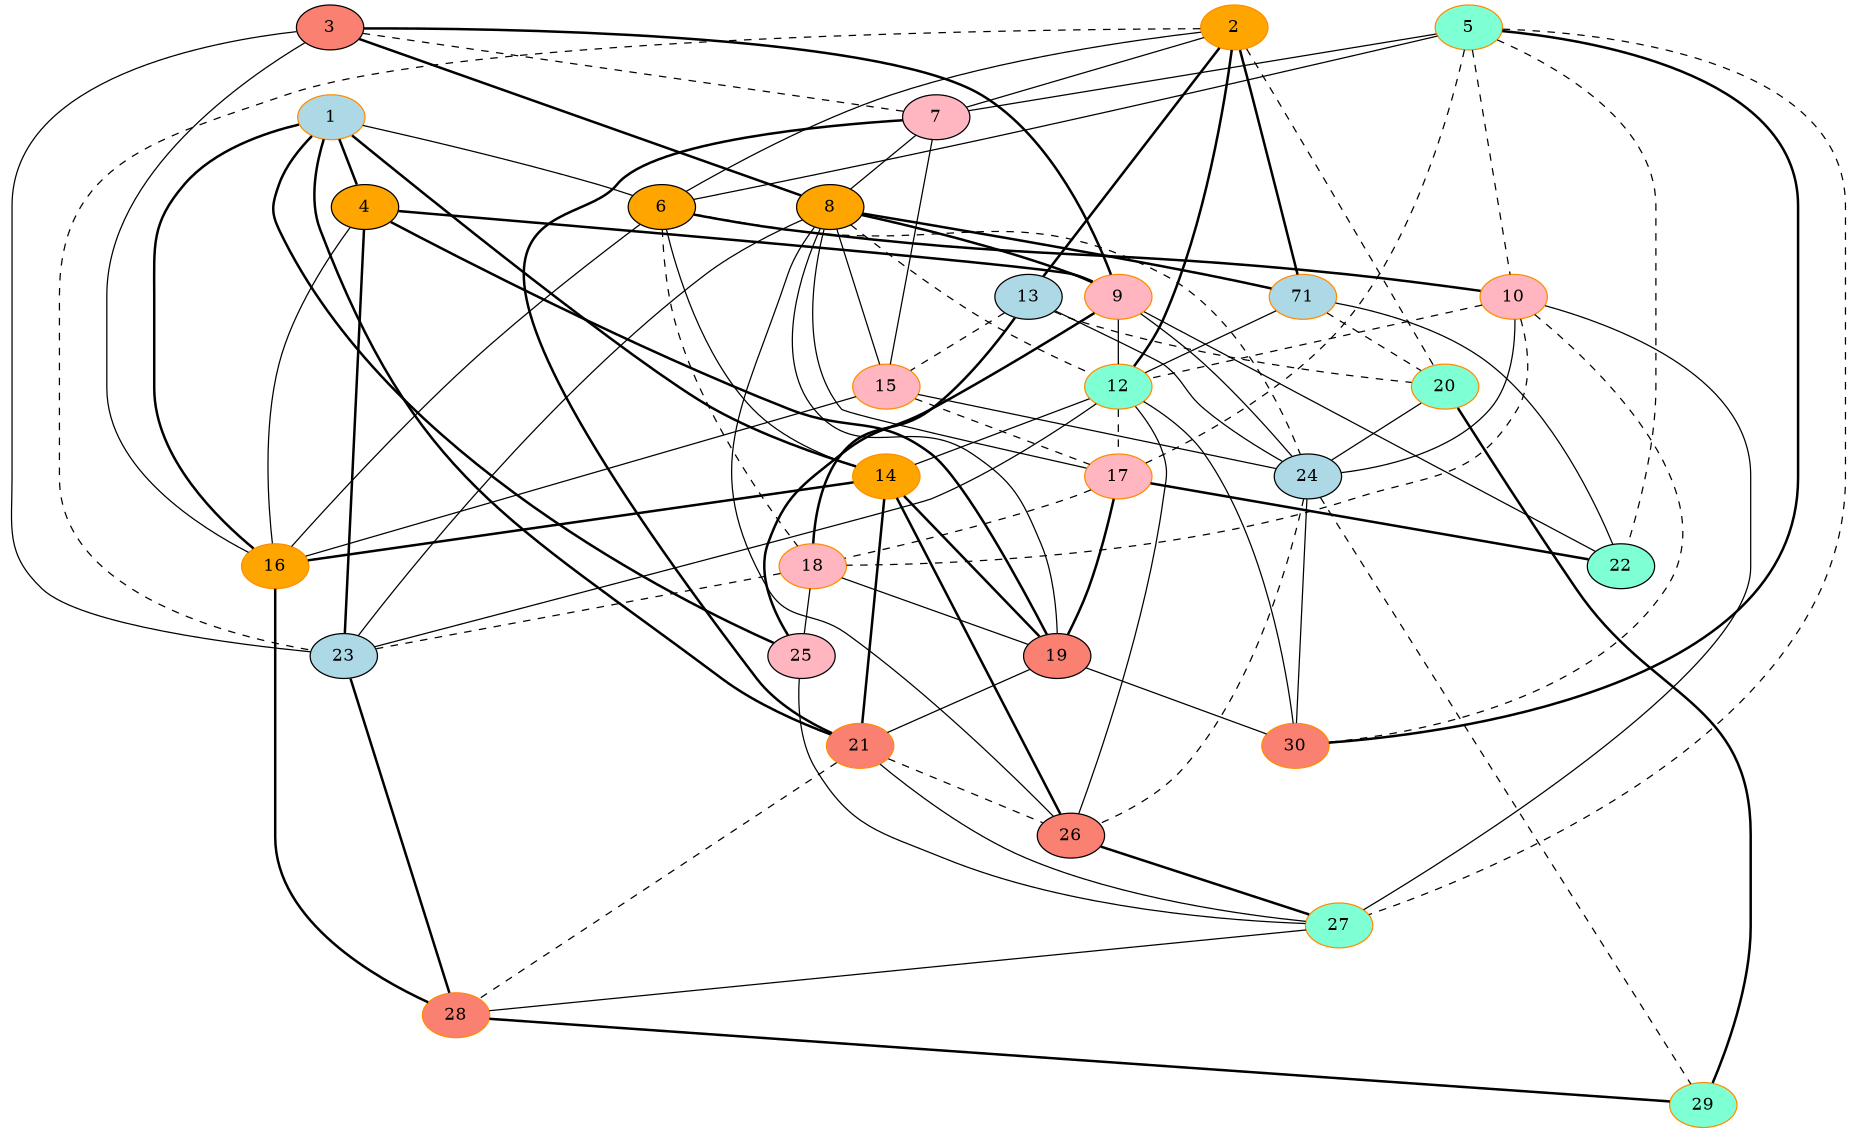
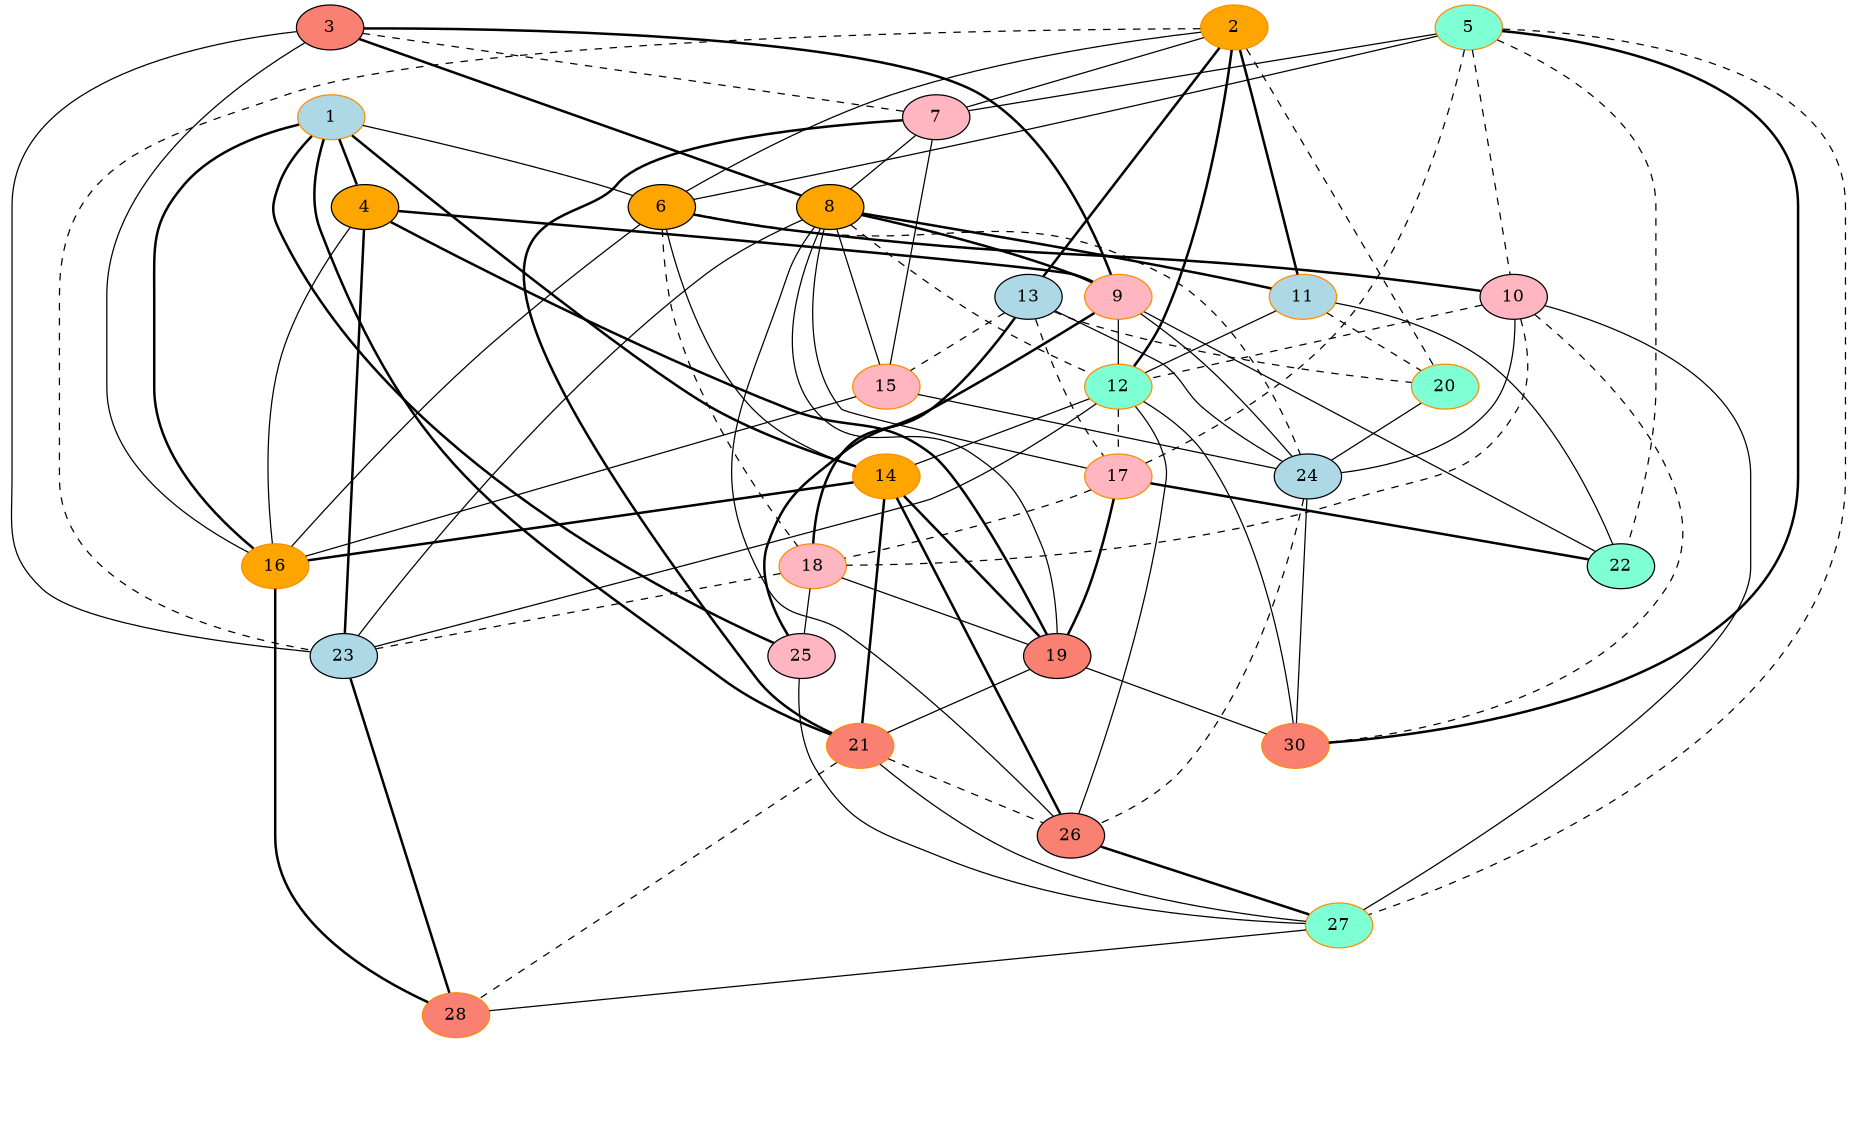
(1303, 297) -> (1303, 297)
(1514, 297) -> (1514, 297)
(989, 427) -> (1064, 390)
(1703, 1105) -> none
